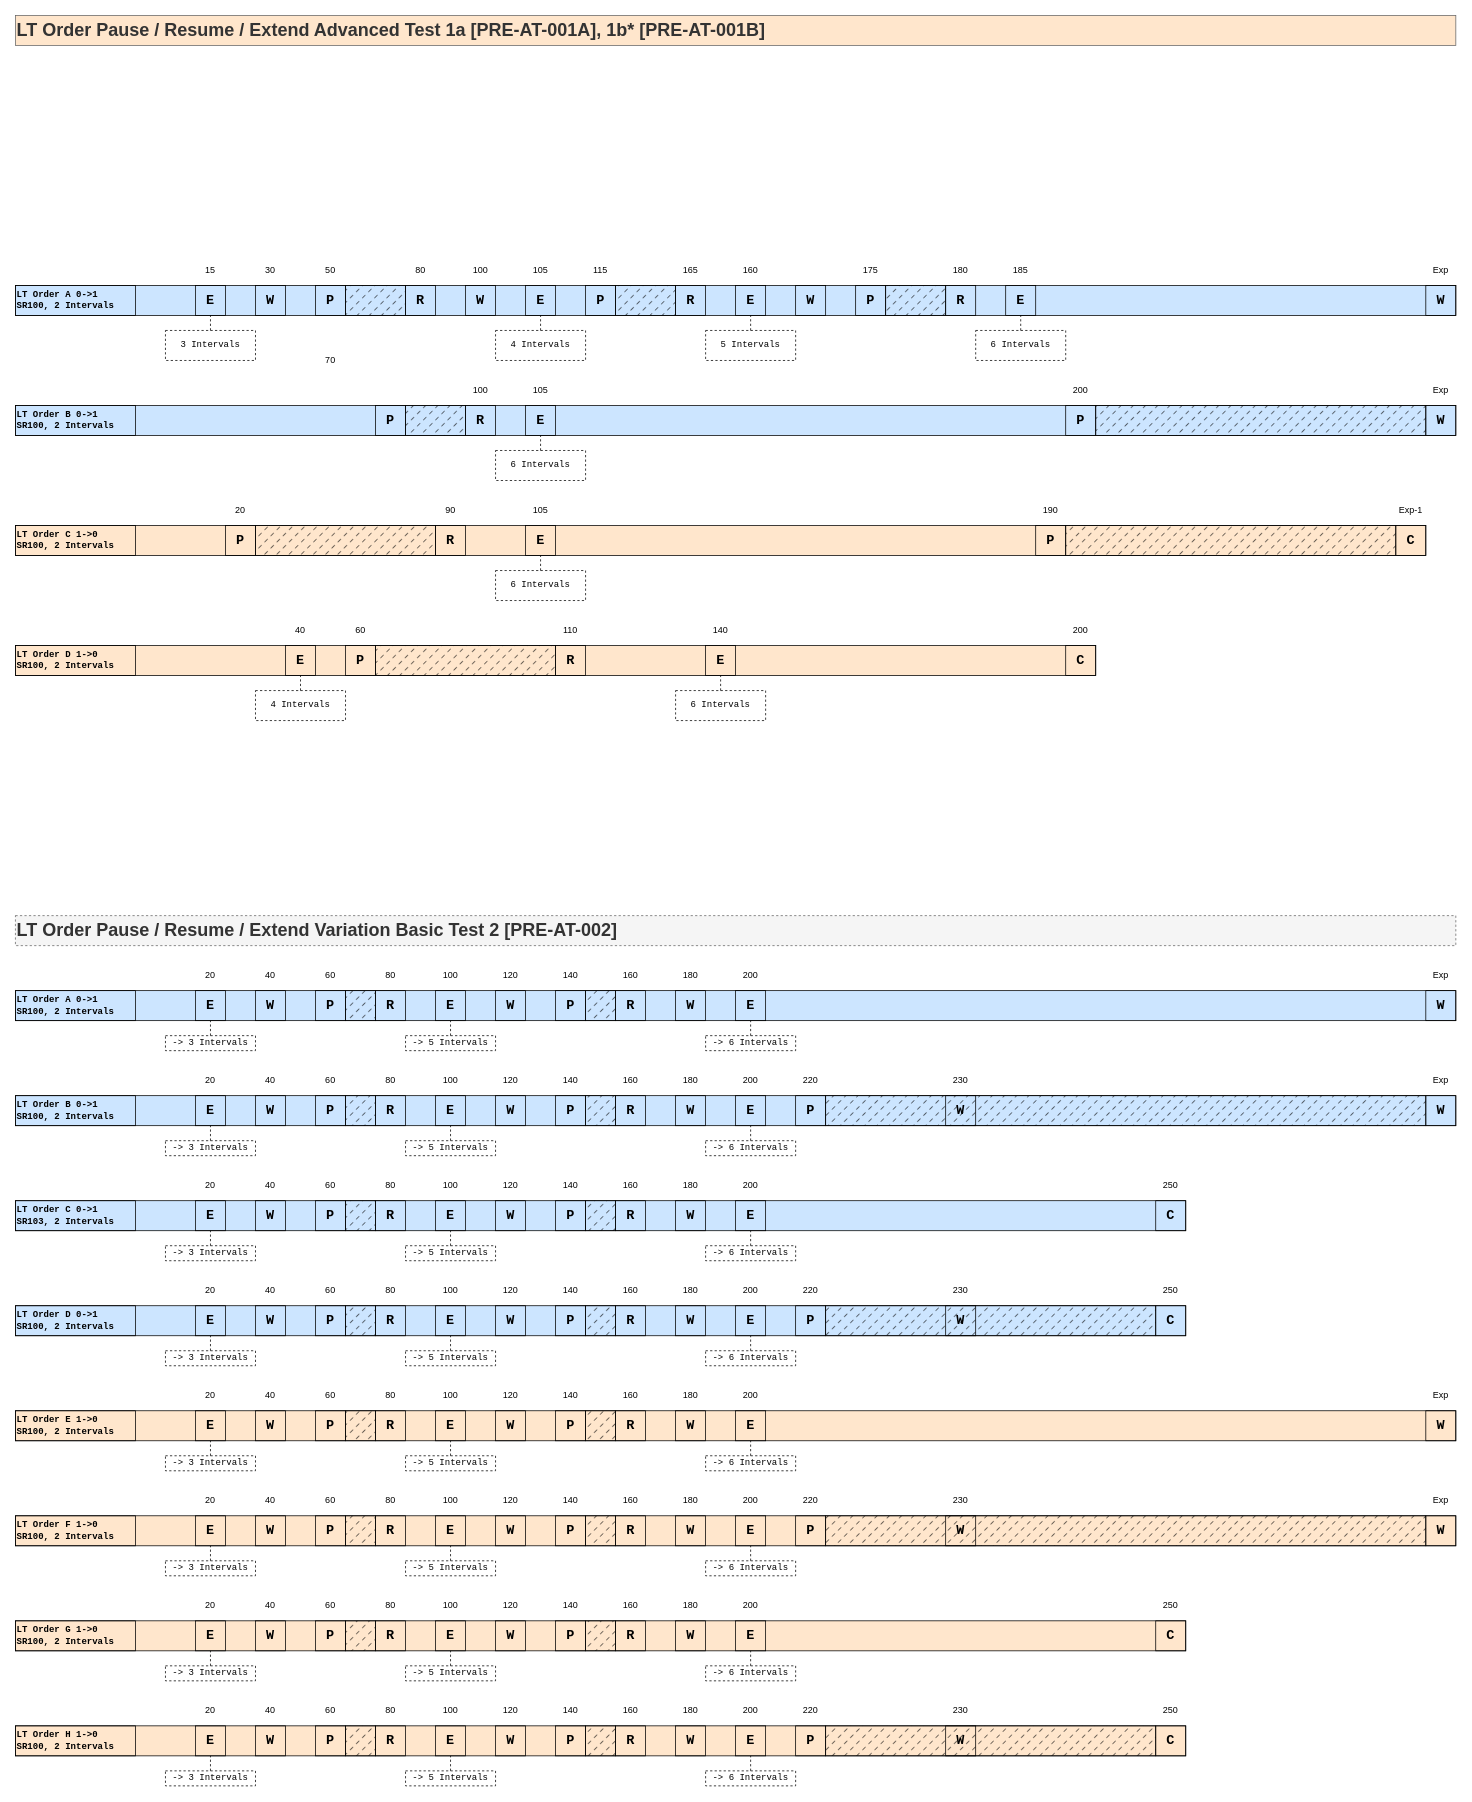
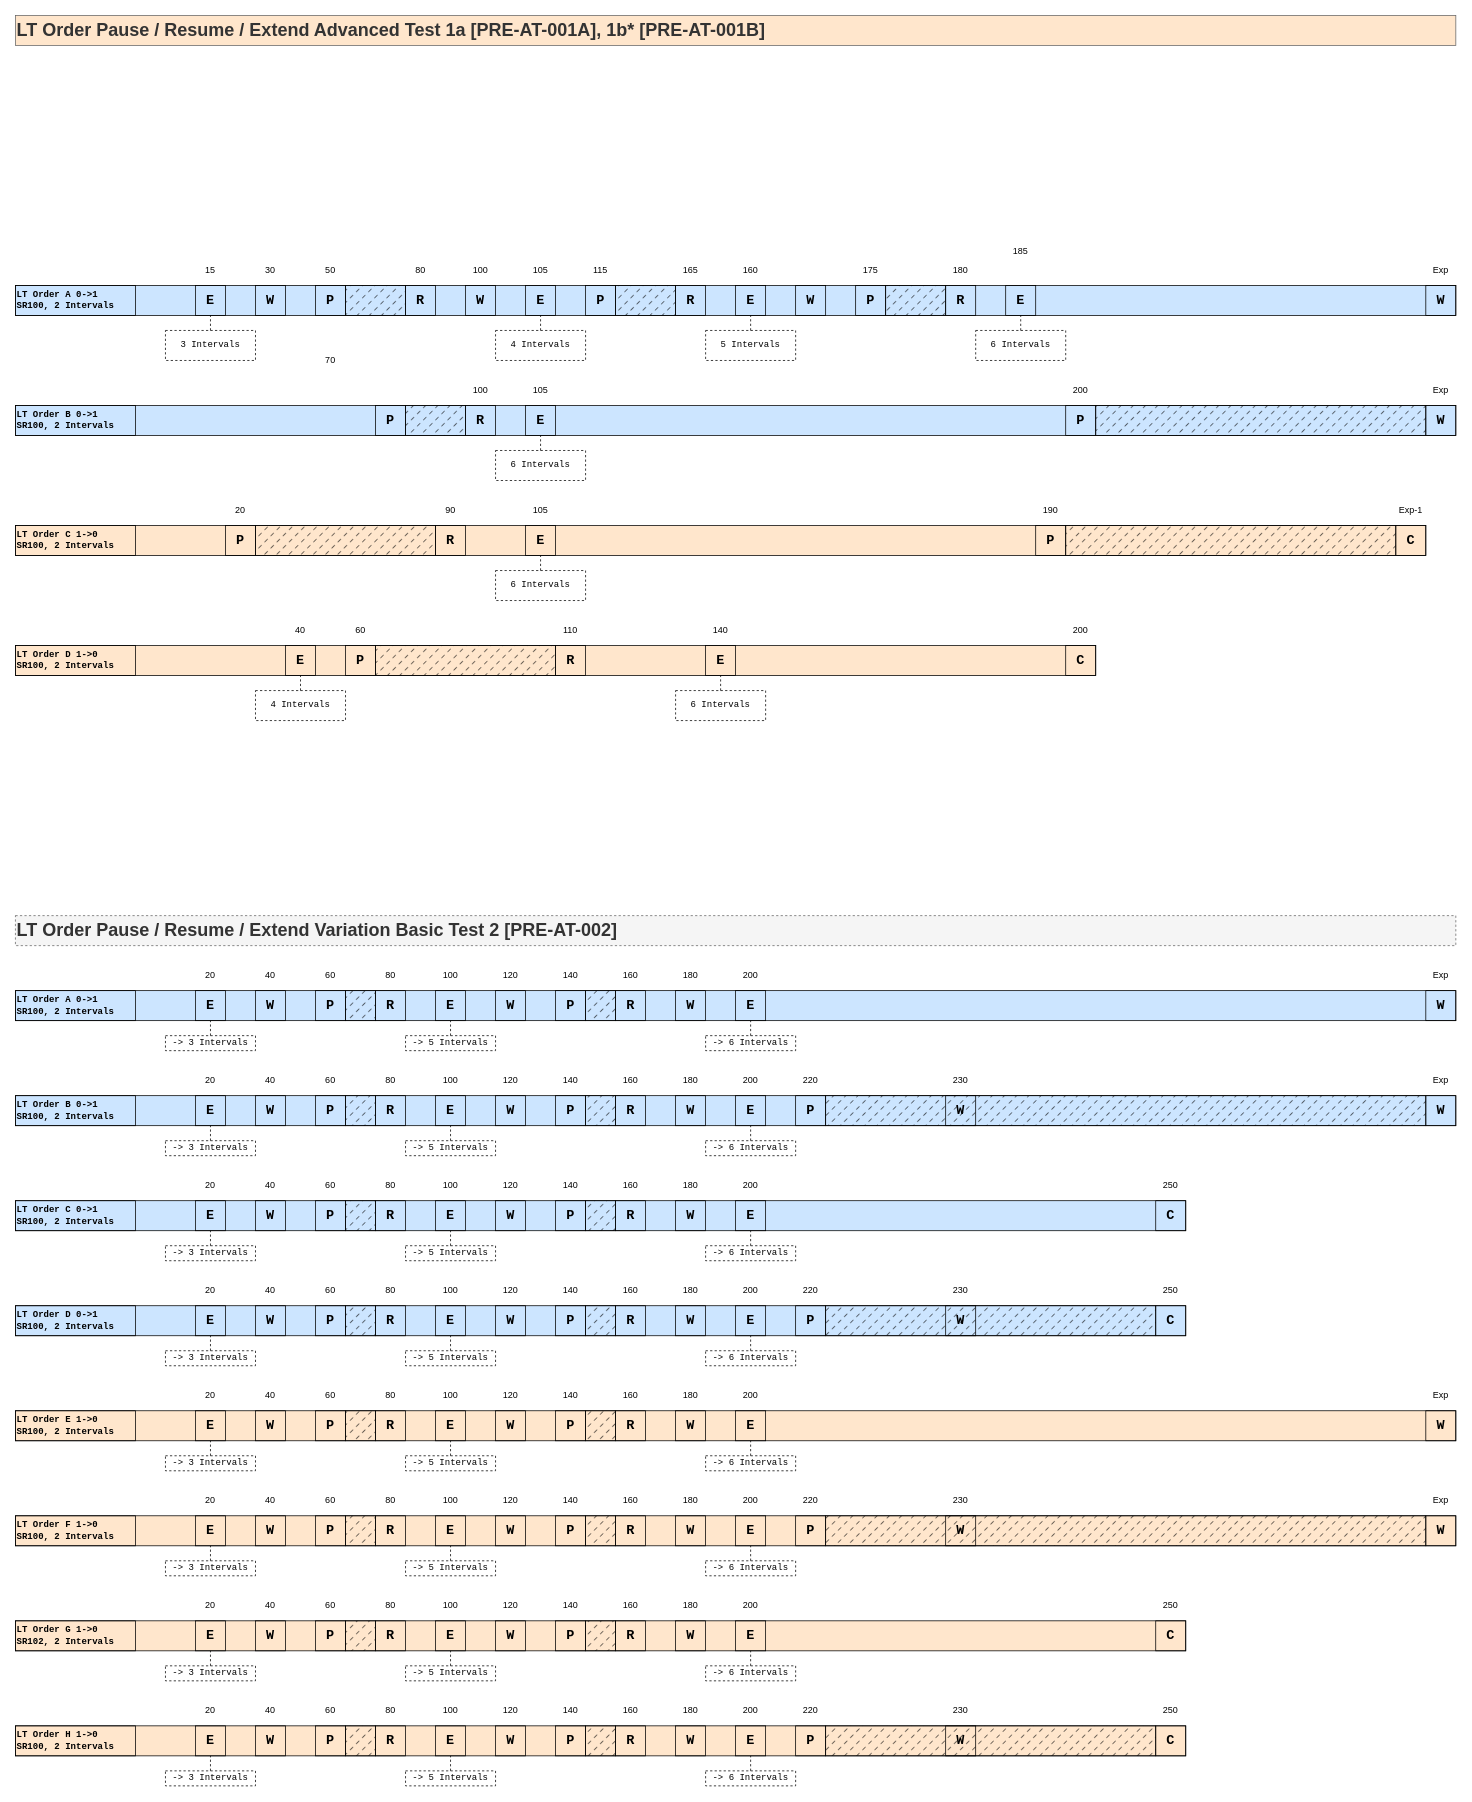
(1020, 270) -> (1020, 252)
(58, 1215) -> (58, 1215)
(58, 1635) -> (58, 1635)
